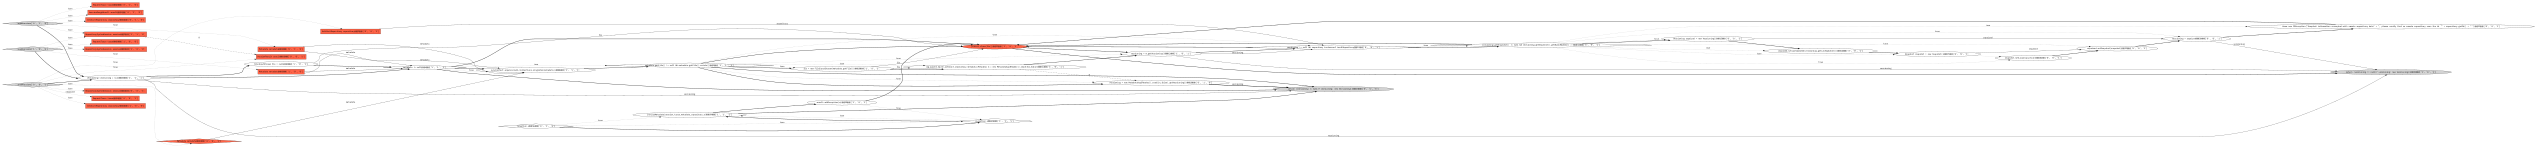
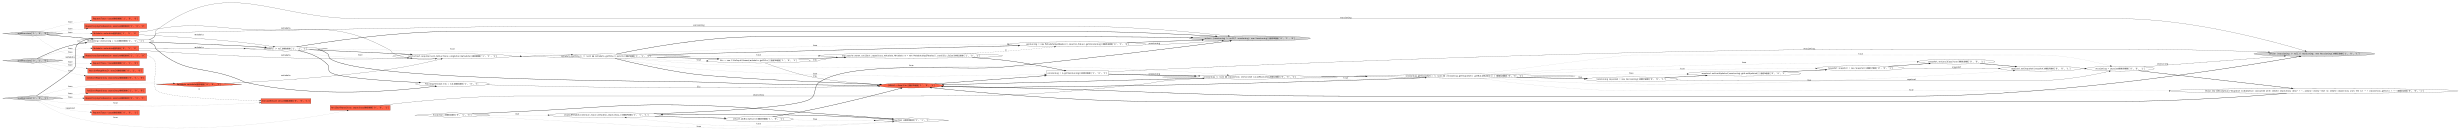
(70, 30) -> (70, 57)
(1161, 54) -> (1077, 73)
(1986, 56) -> (1909, 65)
(352, 66) -> (354, 78)
